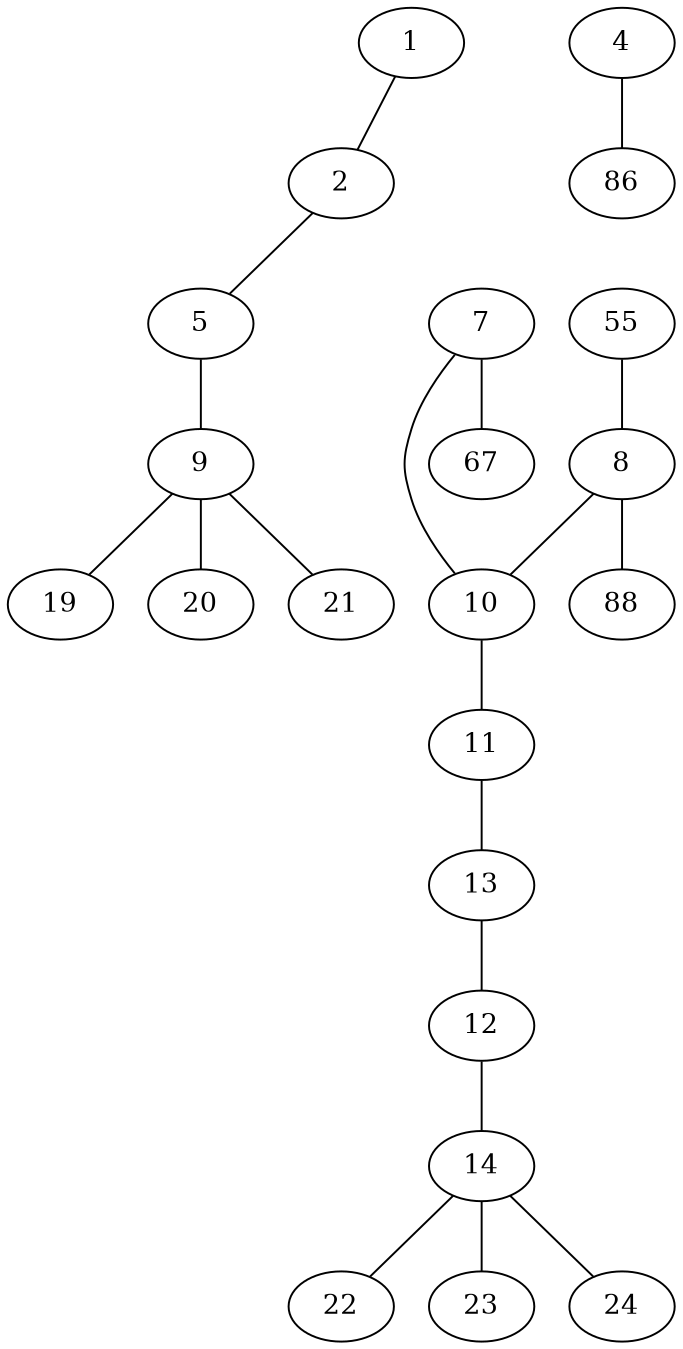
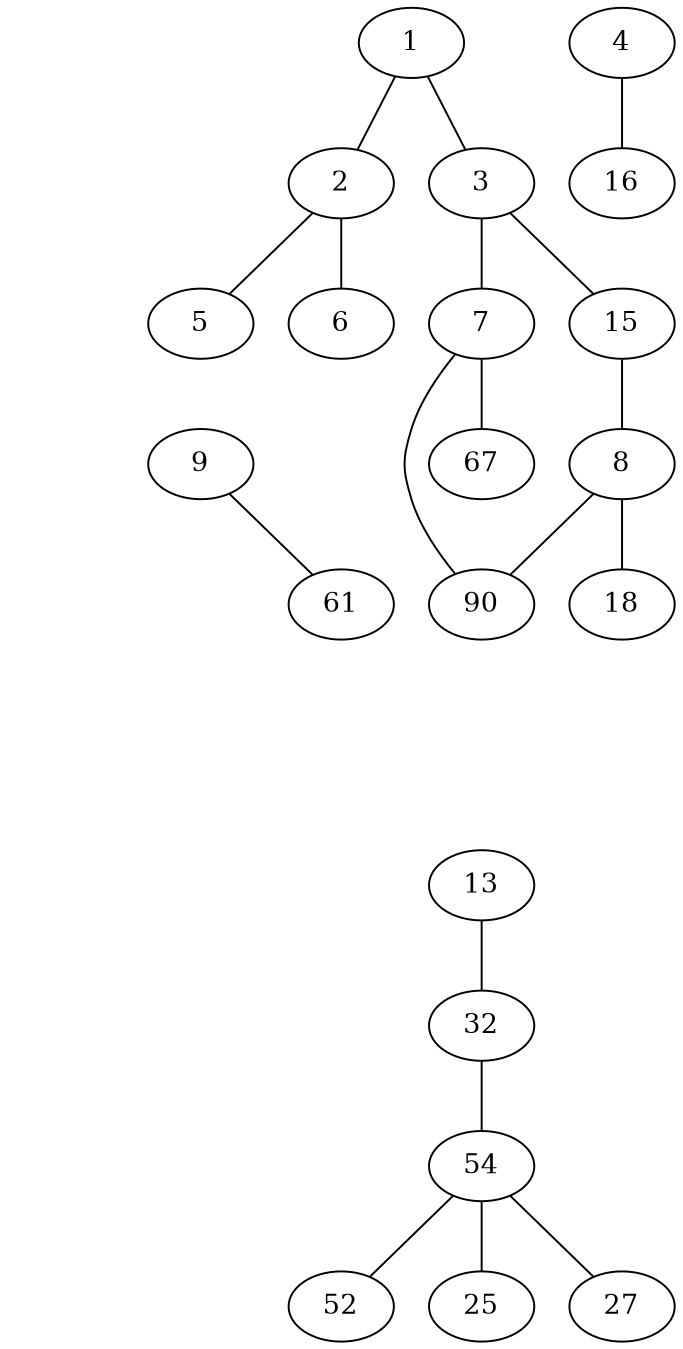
none -> (482, 183)
(622, 183) -> (622, 183)
none -> (341, 324)
(622, 324) -> (622, 324)
(201, 394) -> none
(60, 604) -> none
(201, 604) -> none
(341, 604) -> (341, 604)
(482, 604) -> (482, 604)
(622, 604) -> (622, 604)
(482, 745) -> none
(482, 1026) -> (482, 1026)
(482, 1166) -> (482, 1166)
(341, 1307) -> (341, 1307)
(482, 1307) -> (482, 1307)
(622, 1307) -> (622, 1307)
